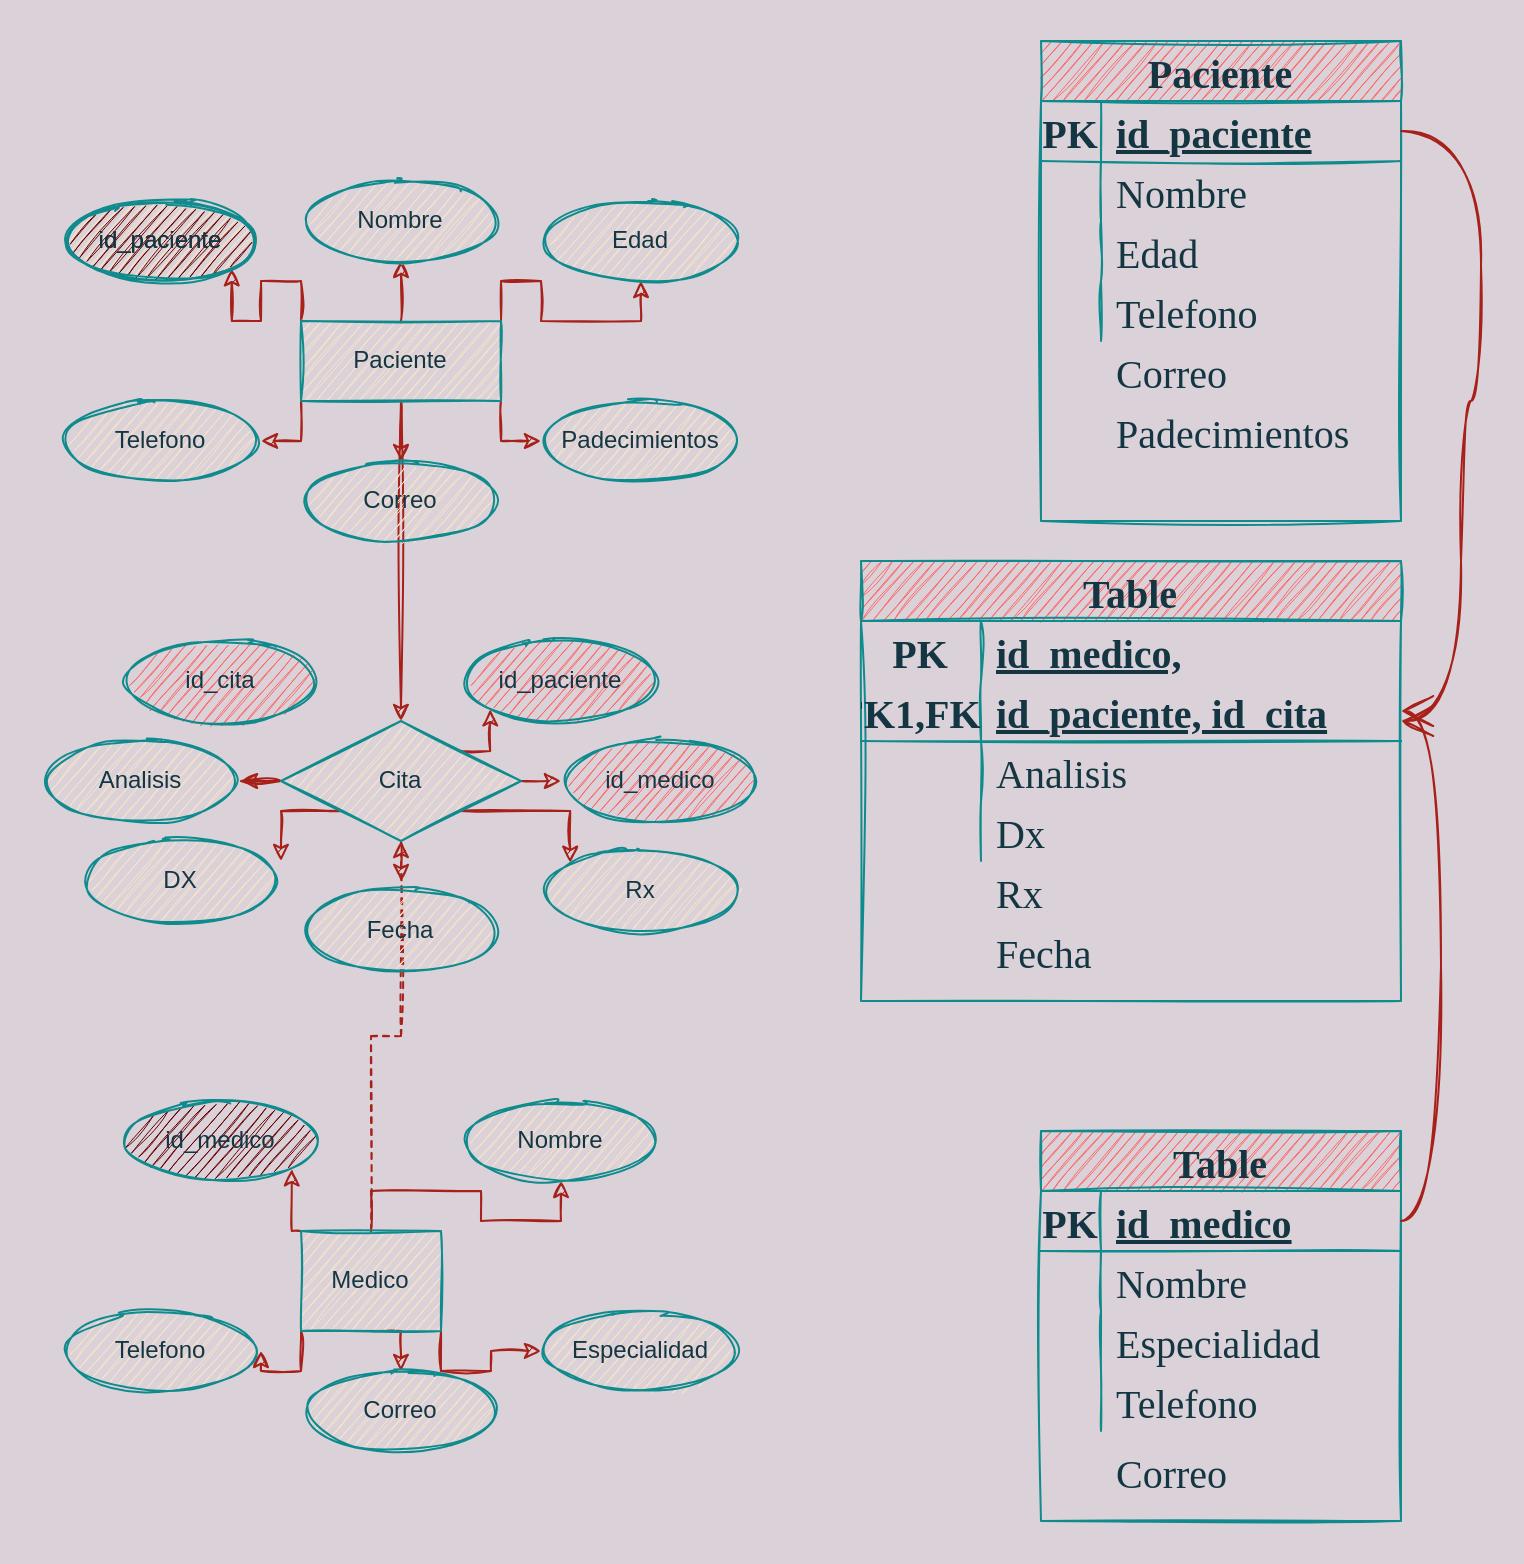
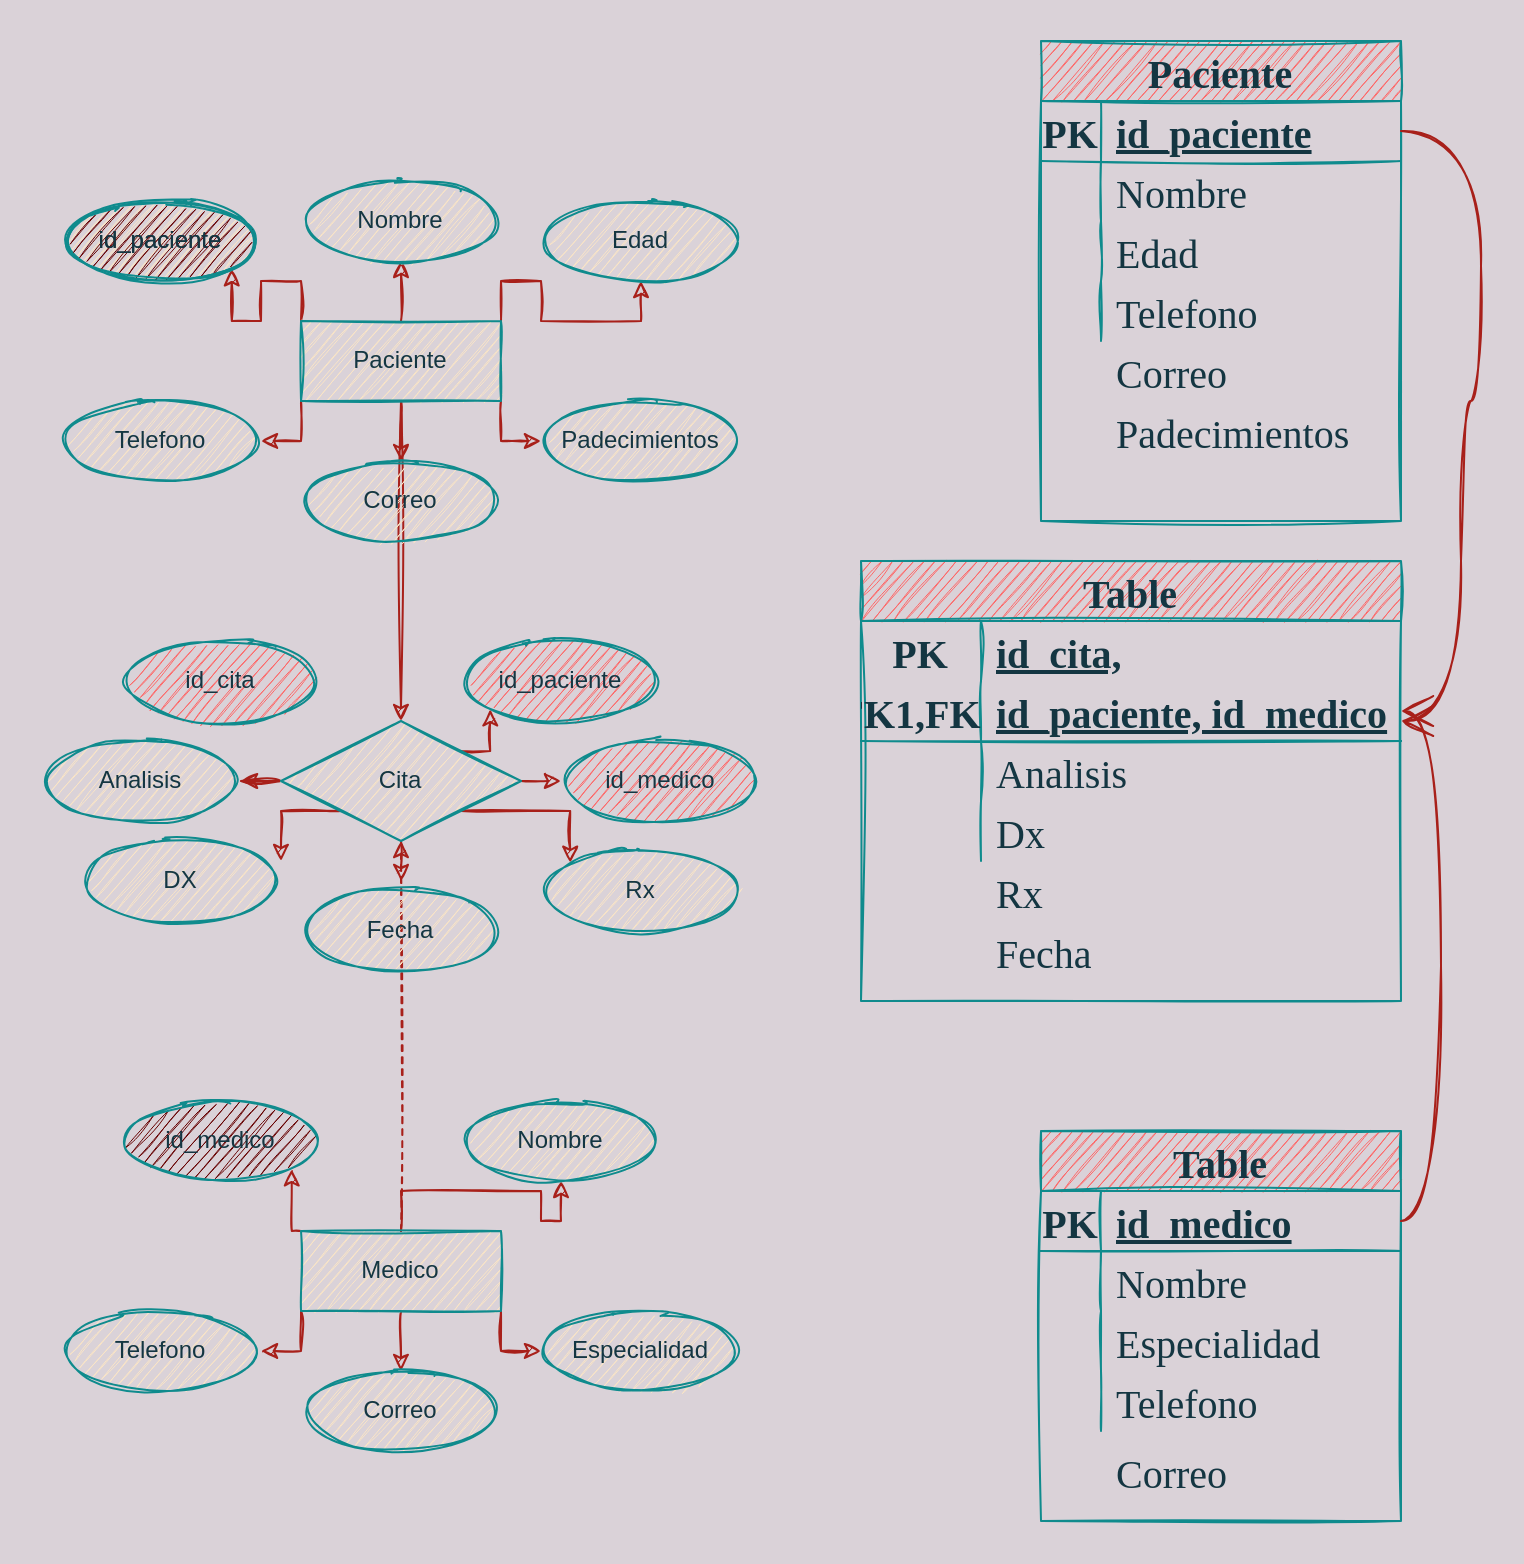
(1092, 655) -> (1070, 655)
(1189, 715) -> (1211, 715)
(371, 1281) -> (401, 1271)
